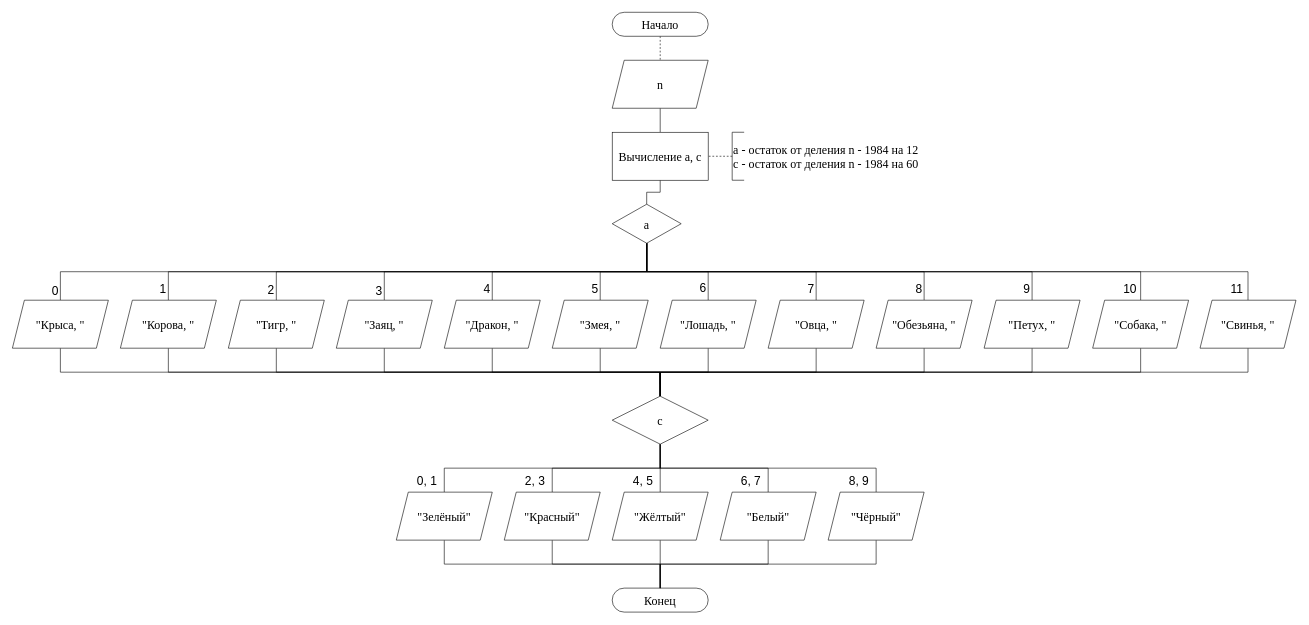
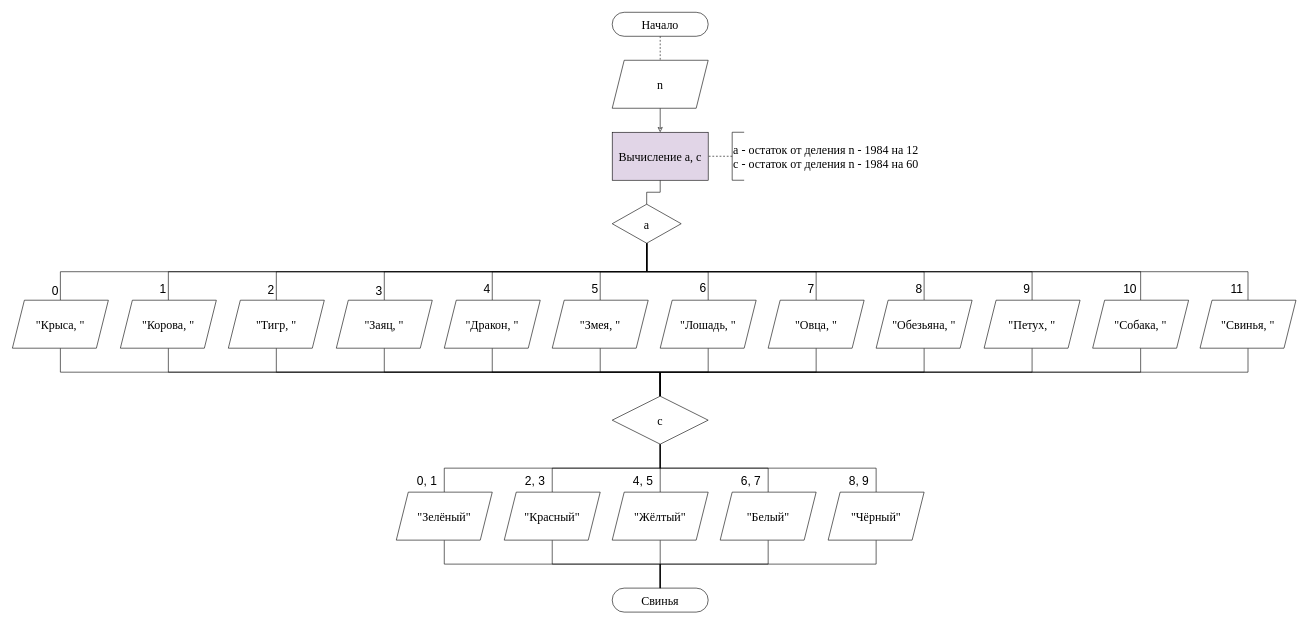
(660, 128) -> (660, 126)
(660, 156) -> (660, 156)
(660, 600) -> (660, 600)
